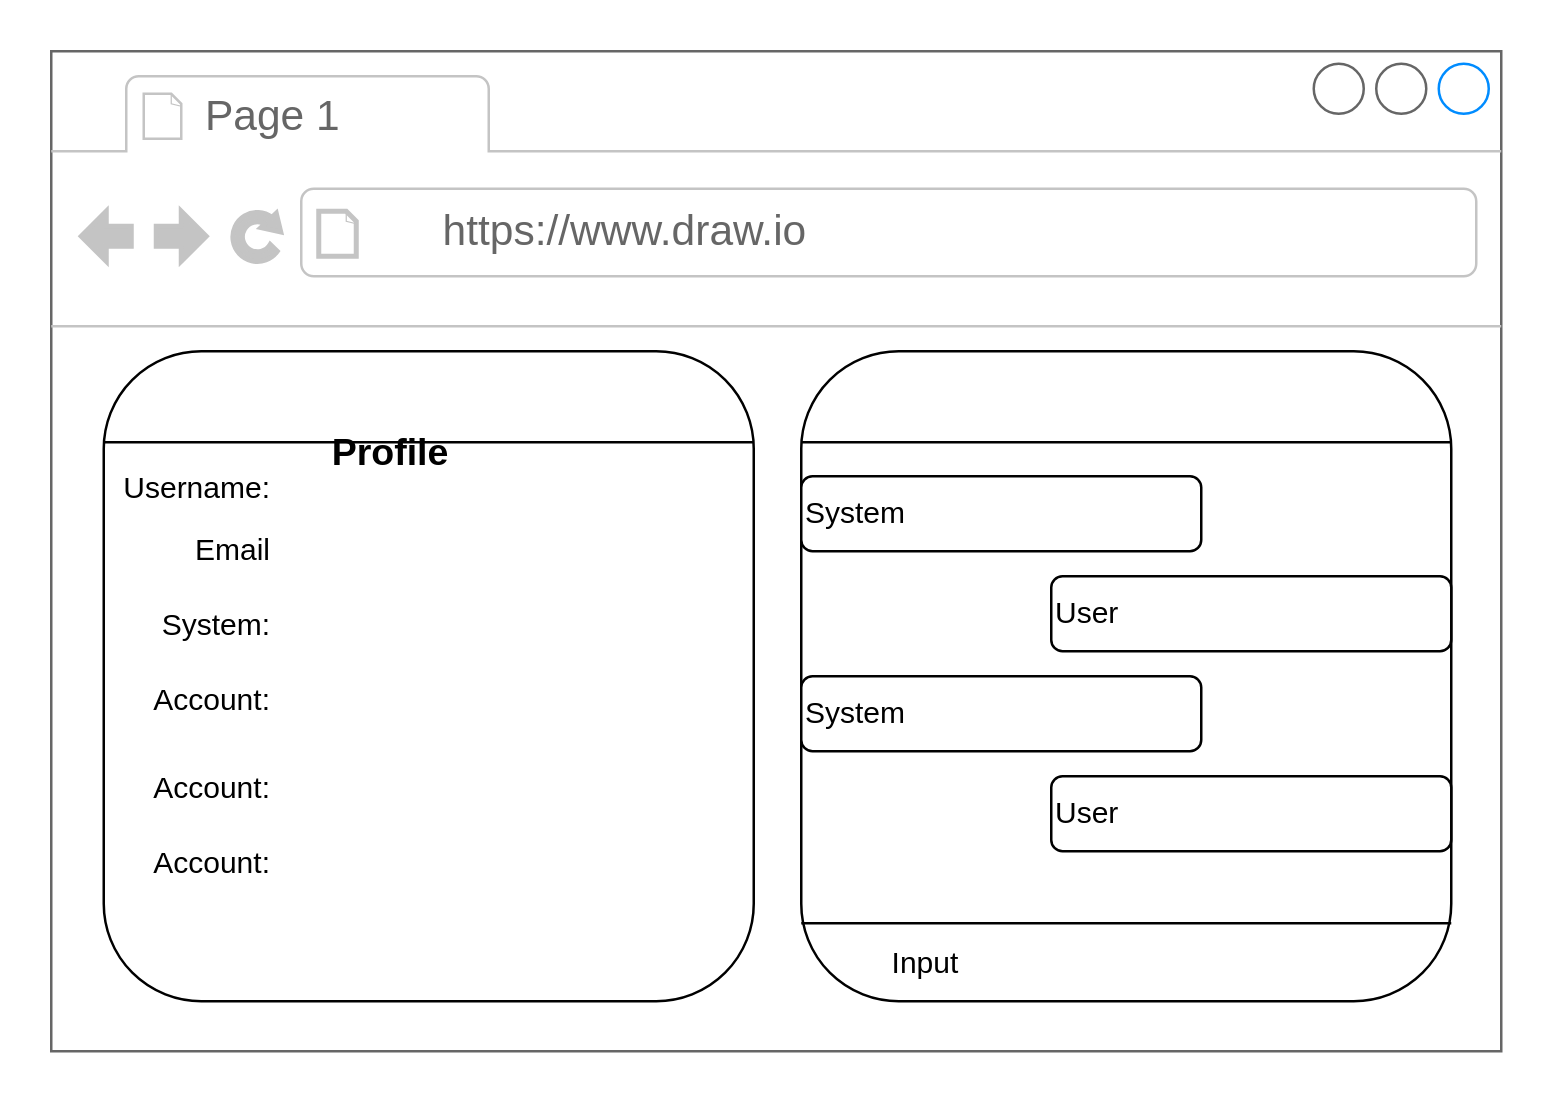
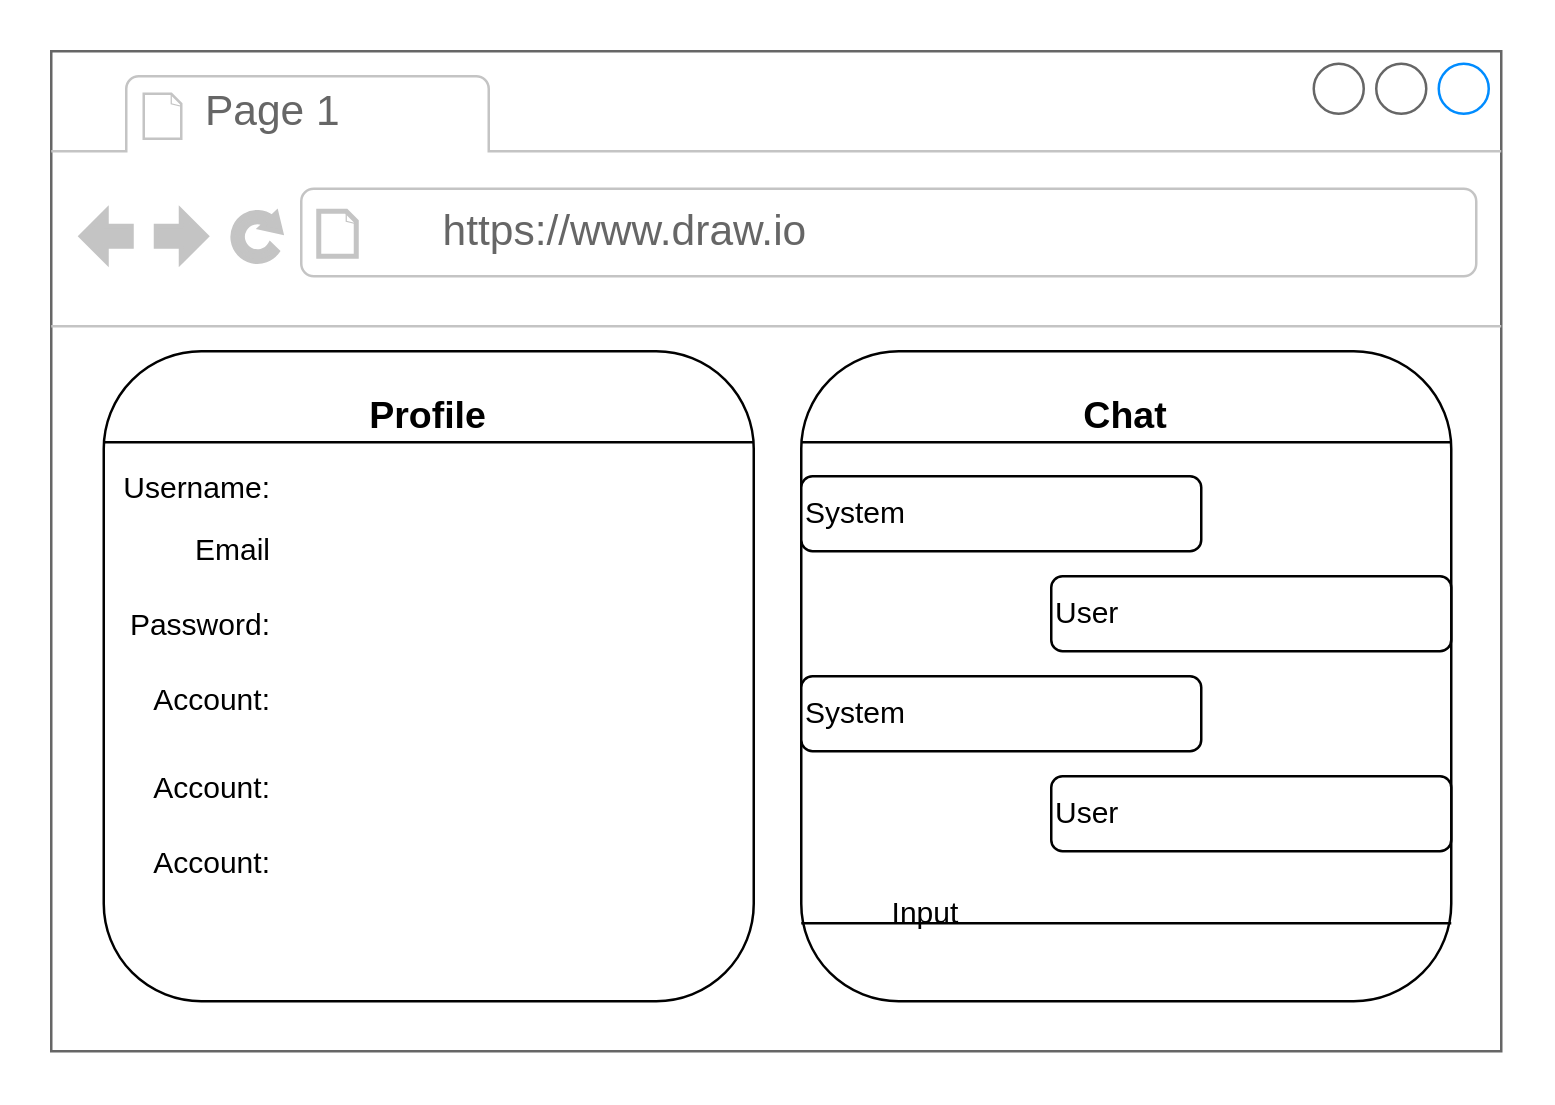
(383, 119) -> (339, 114)
none -> (1126, 414)
(391, 451) -> (429, 414)
(216, 626) -> (200, 626)
(926, 964) -> (926, 914)
